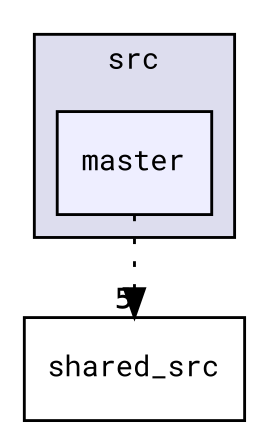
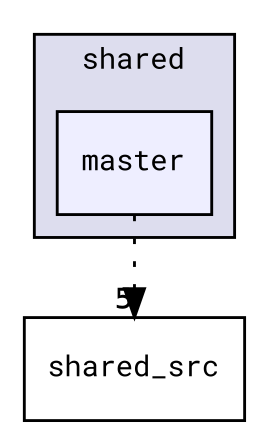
(134, 62) -> (134, 62)
